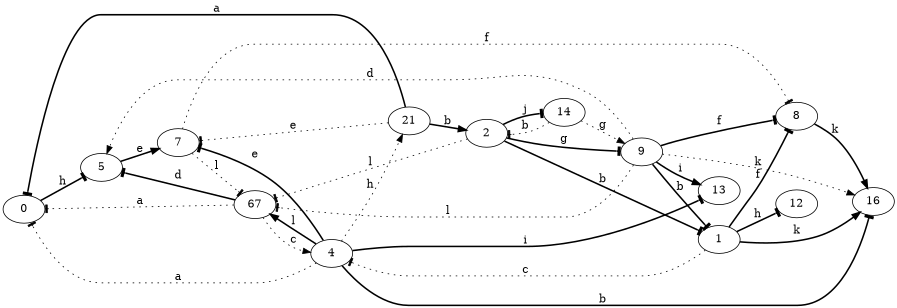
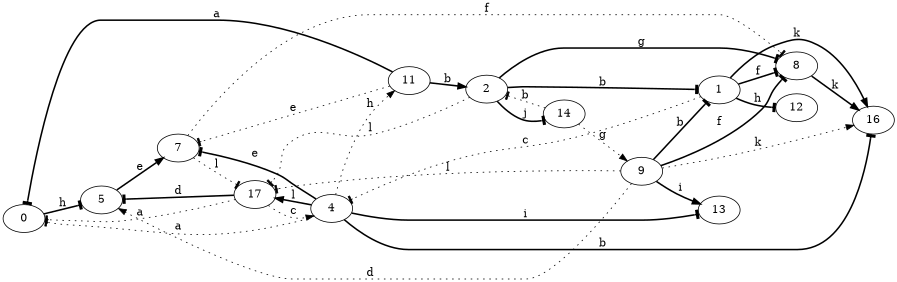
(409, 121) -> (409, 81)
(561, 147) -> (633, 48)
(255, 205) -> (255, 195)
